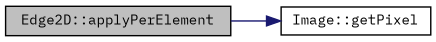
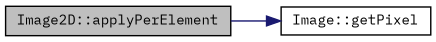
(118, 21) -> (118, 21)
